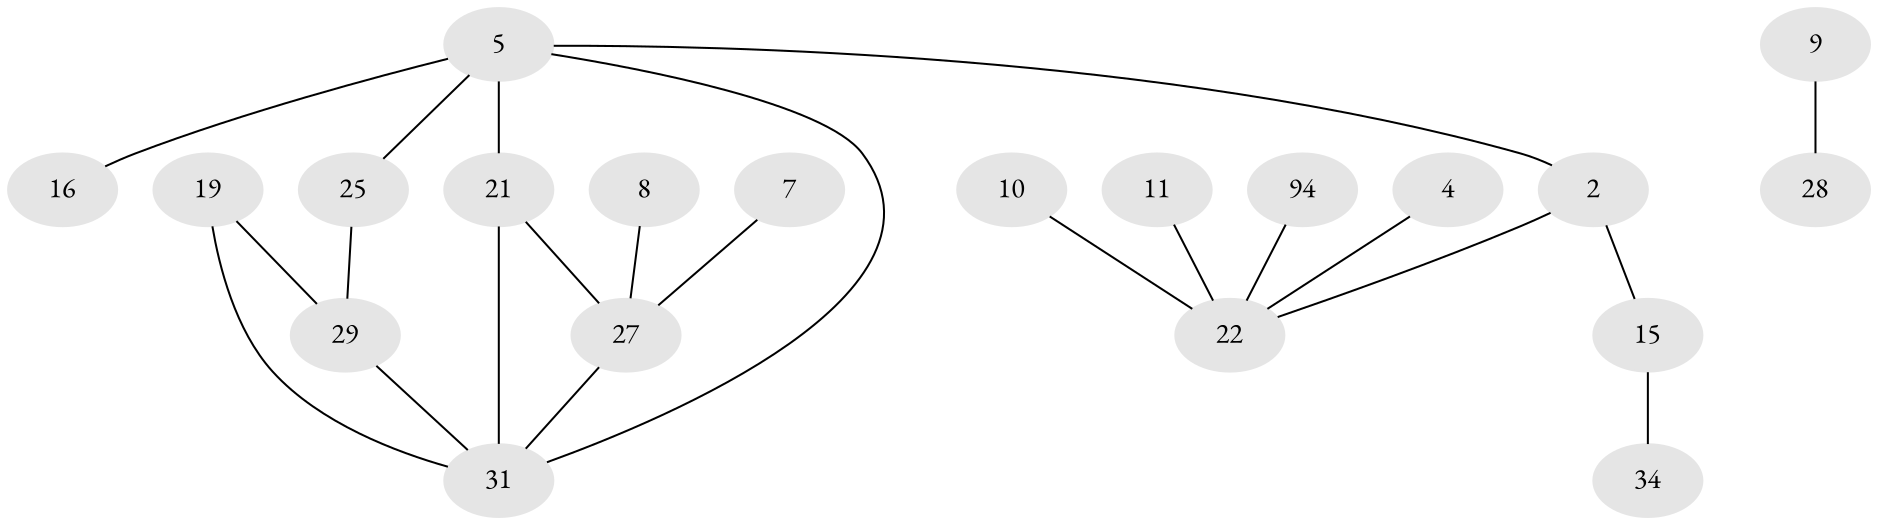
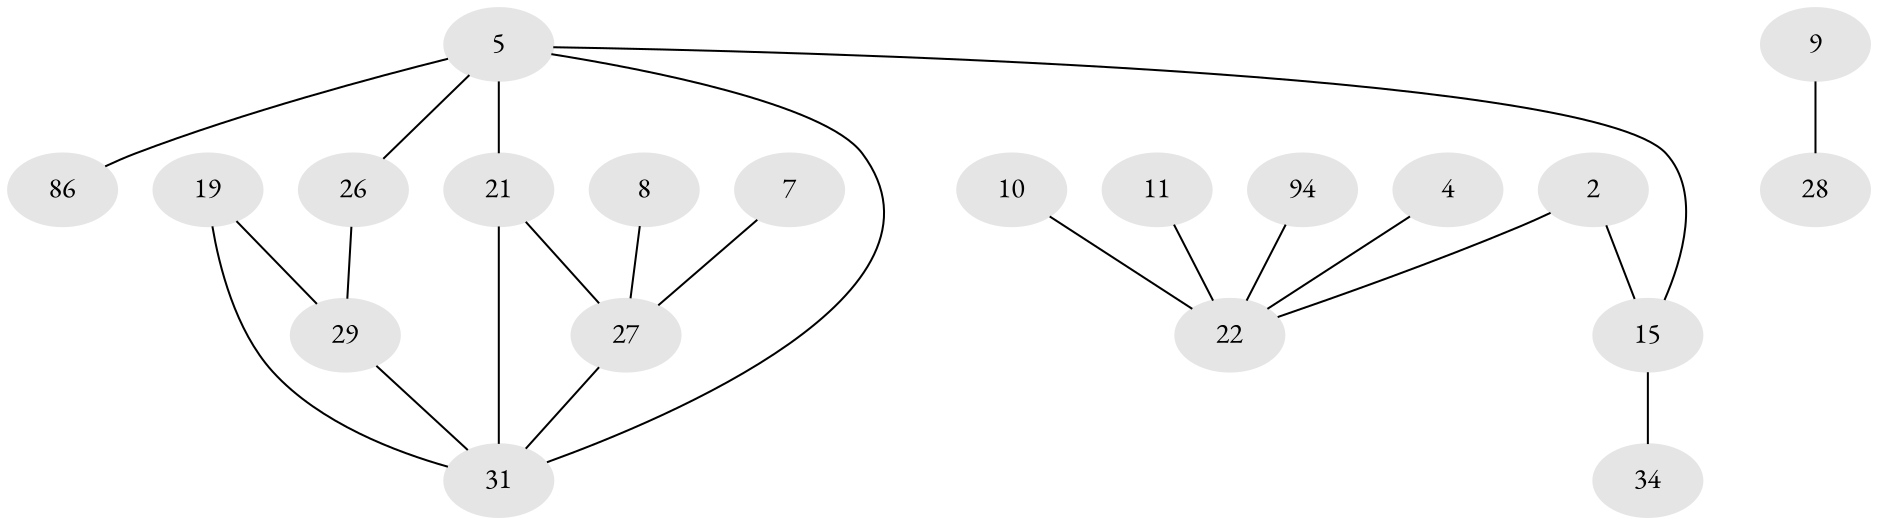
(1057, 71) -> (1192, 73)
(63, 190) -> (63, 190)
(353, 190) -> (353, 190)
